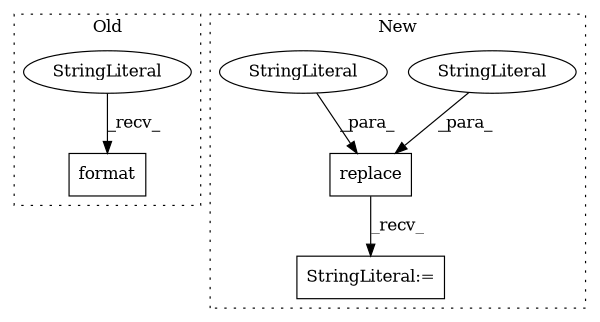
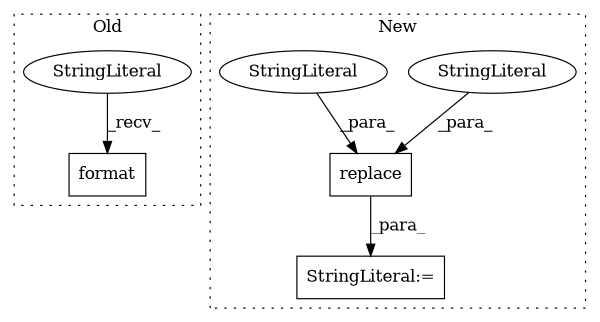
(398, 226) -> (398, 226)
